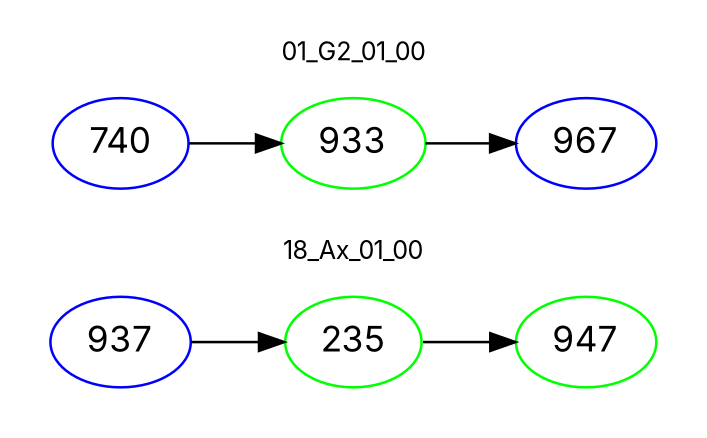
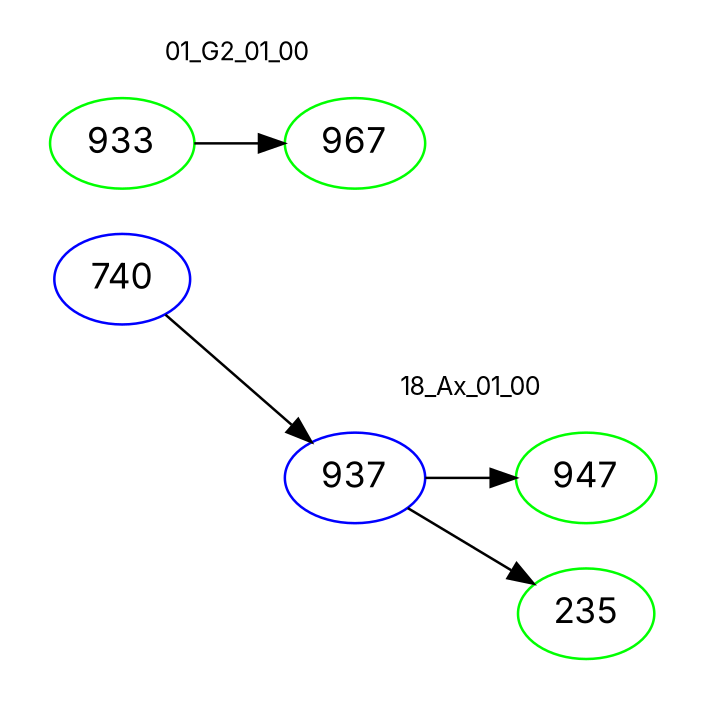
(222, 143) -> (229, 370)
(586, 143) -> (355, 143)
(456, 342) -> (458, 478)
